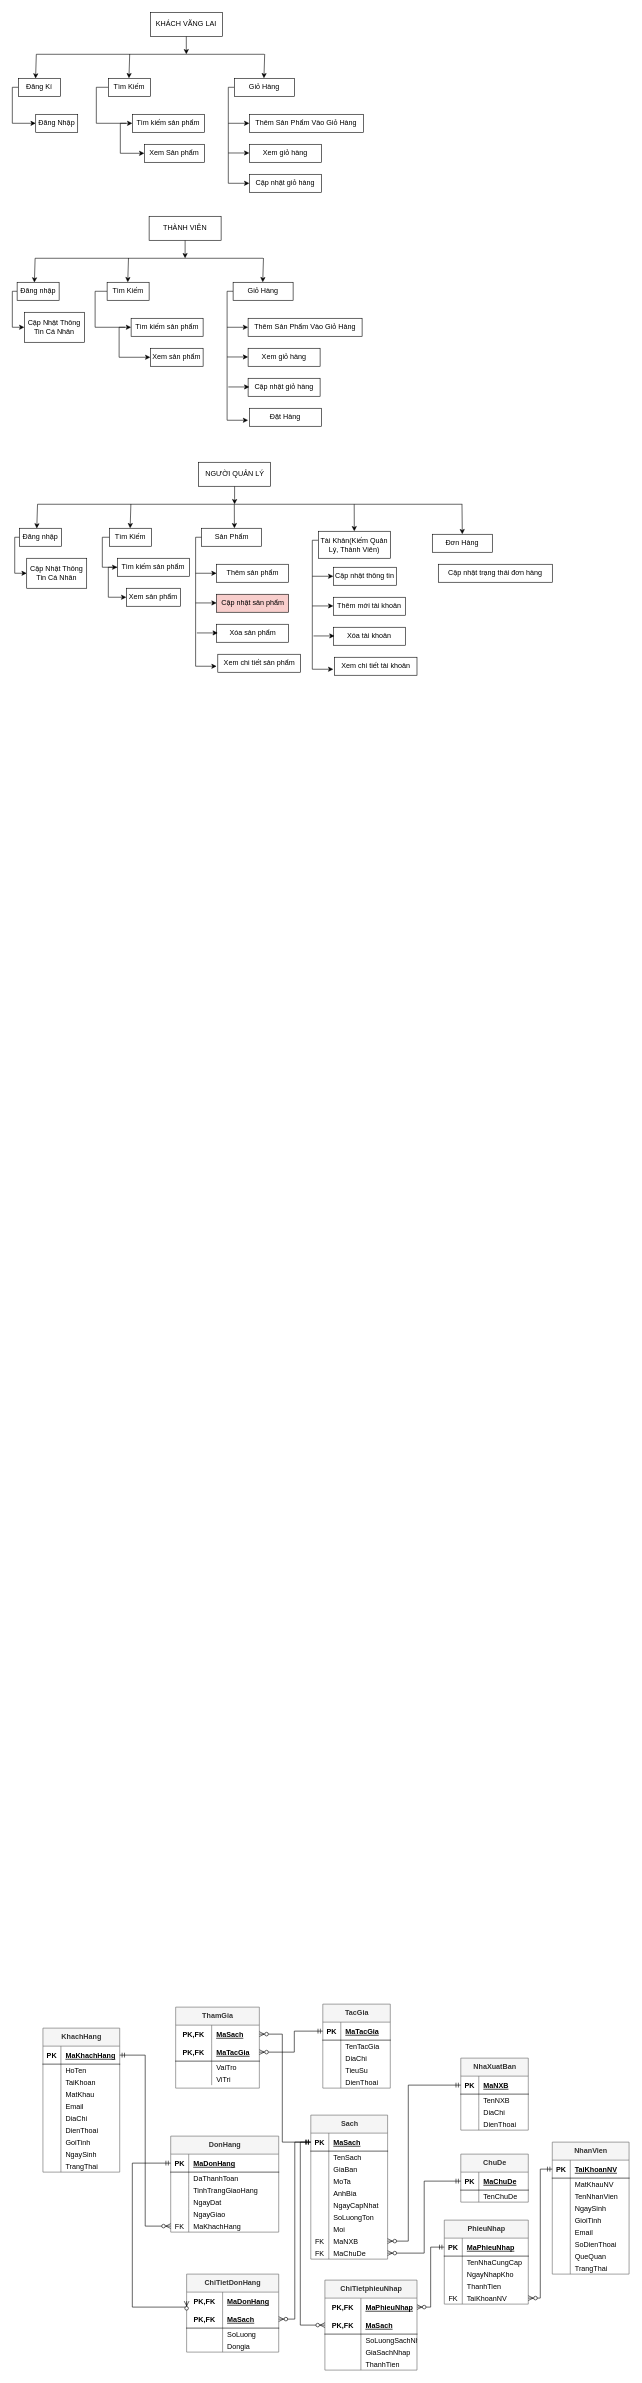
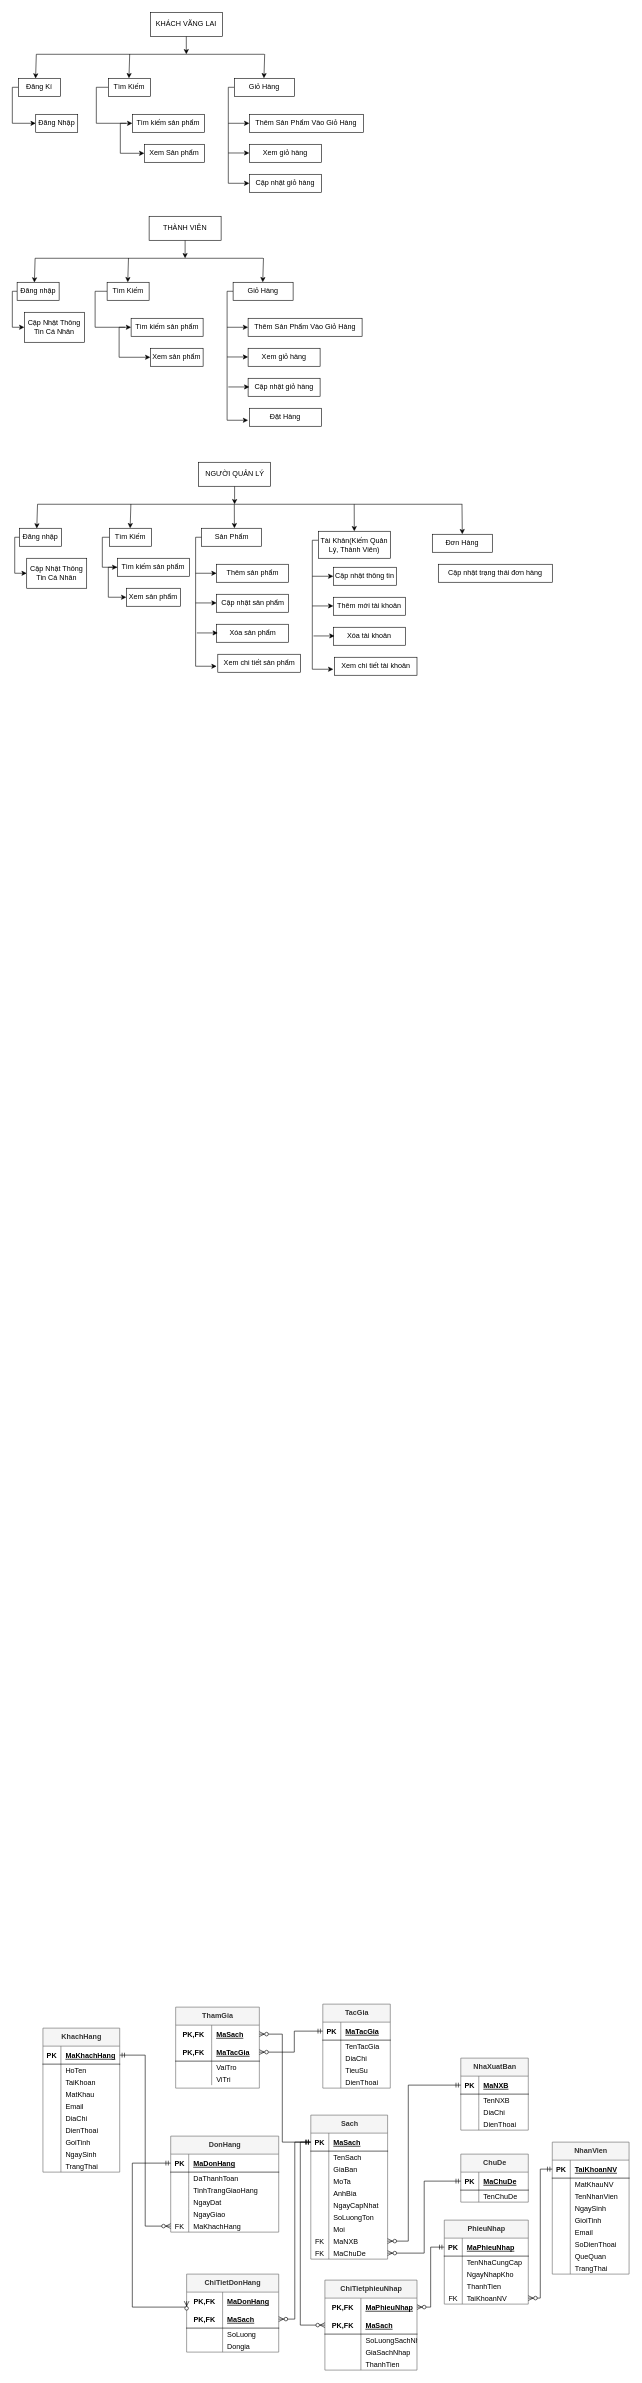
(253, 603) -> (253, 603)
